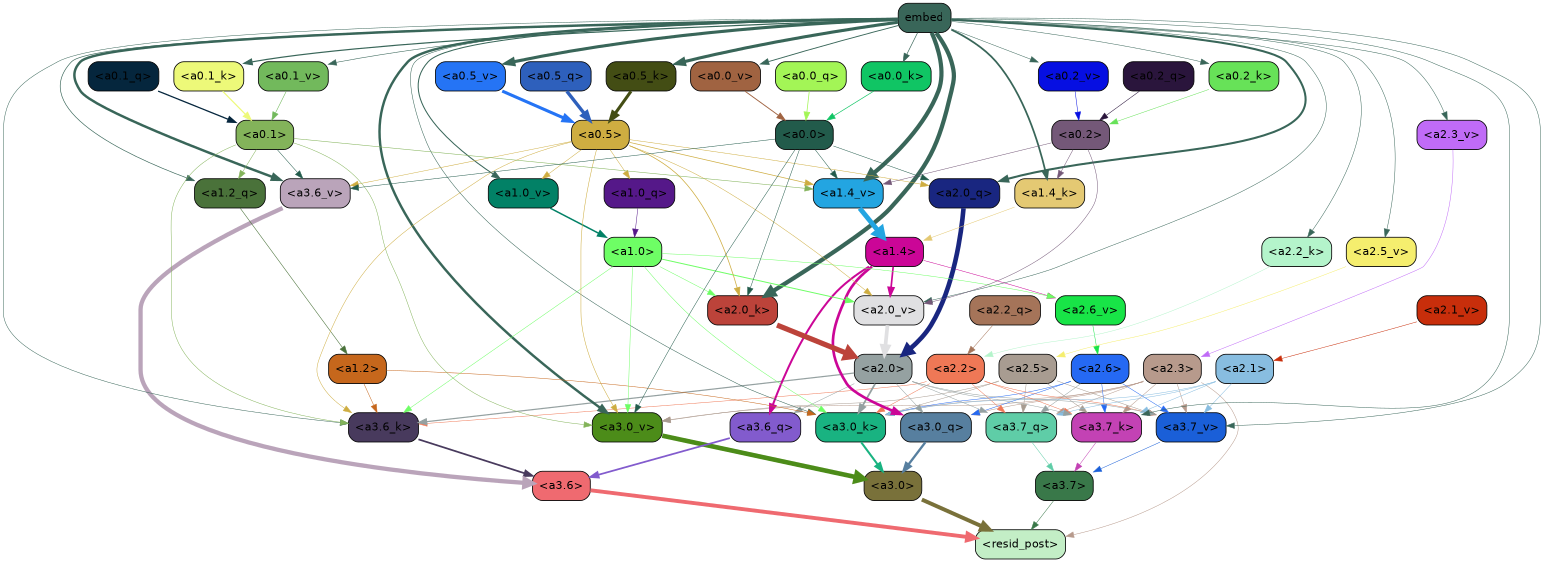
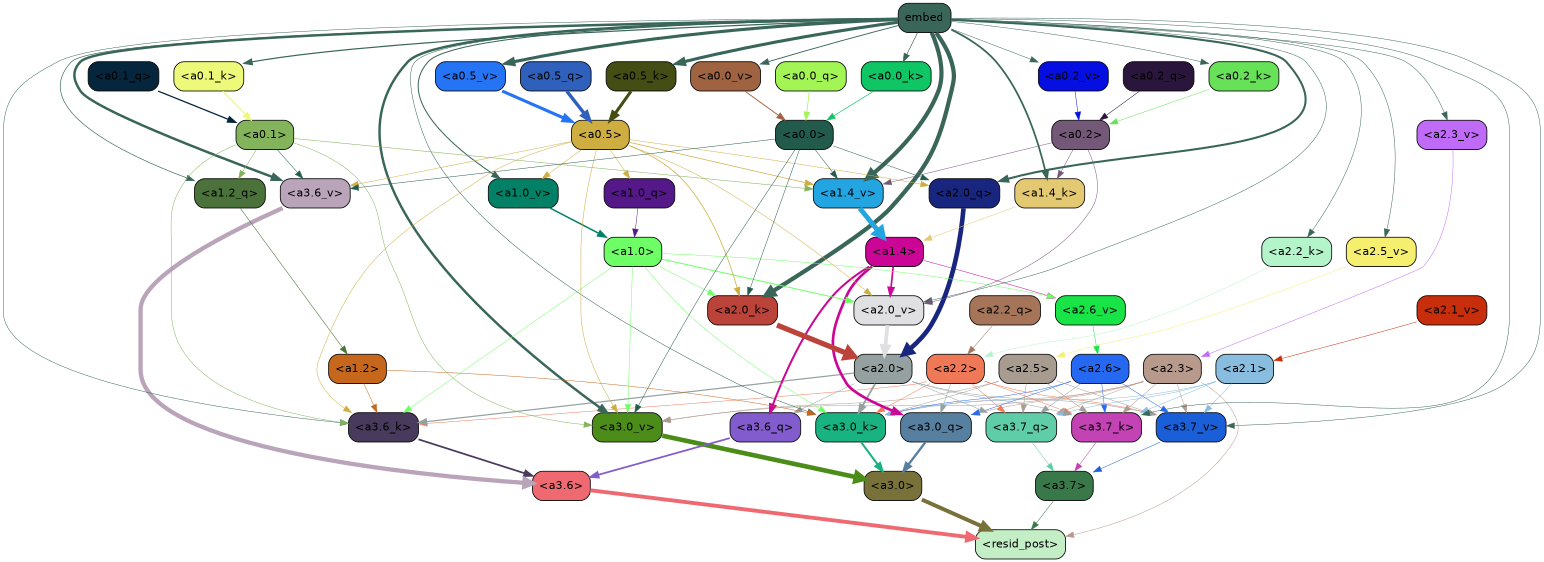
(293, 76) -> none
(904, 392) -> (947, 394)
